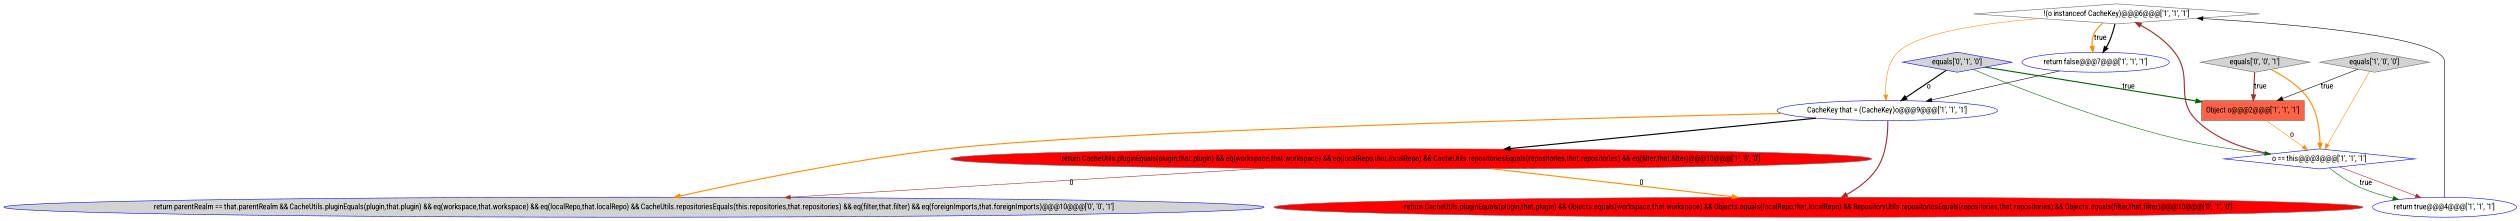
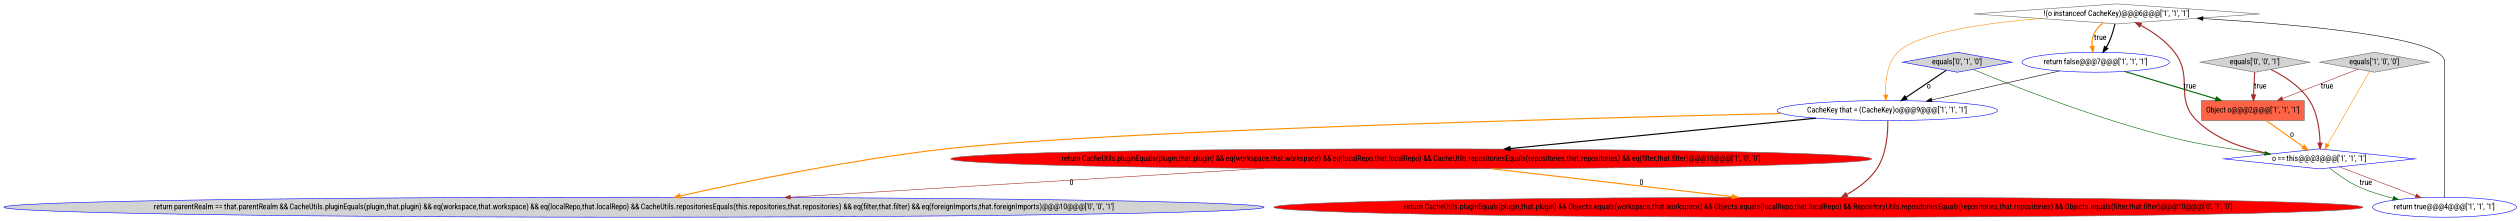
(2090, 84) -> (2170, 85)
(2320, 84) -> (2320, 84)
(2308, 98) -> (2308, 98)
(2285, 134) -> (2285, 134)
